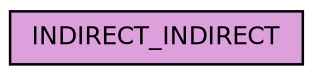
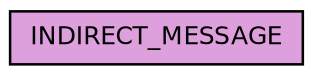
(156, 38) -> (156, 38)
